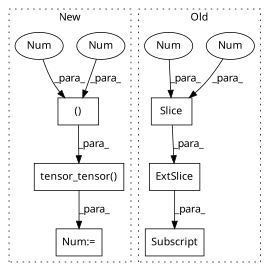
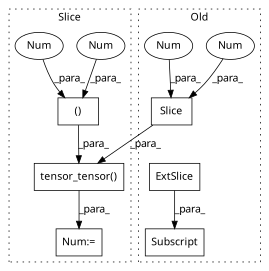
(70, 18) -> (70, 18)
(173, 140) -> (126, 144)
